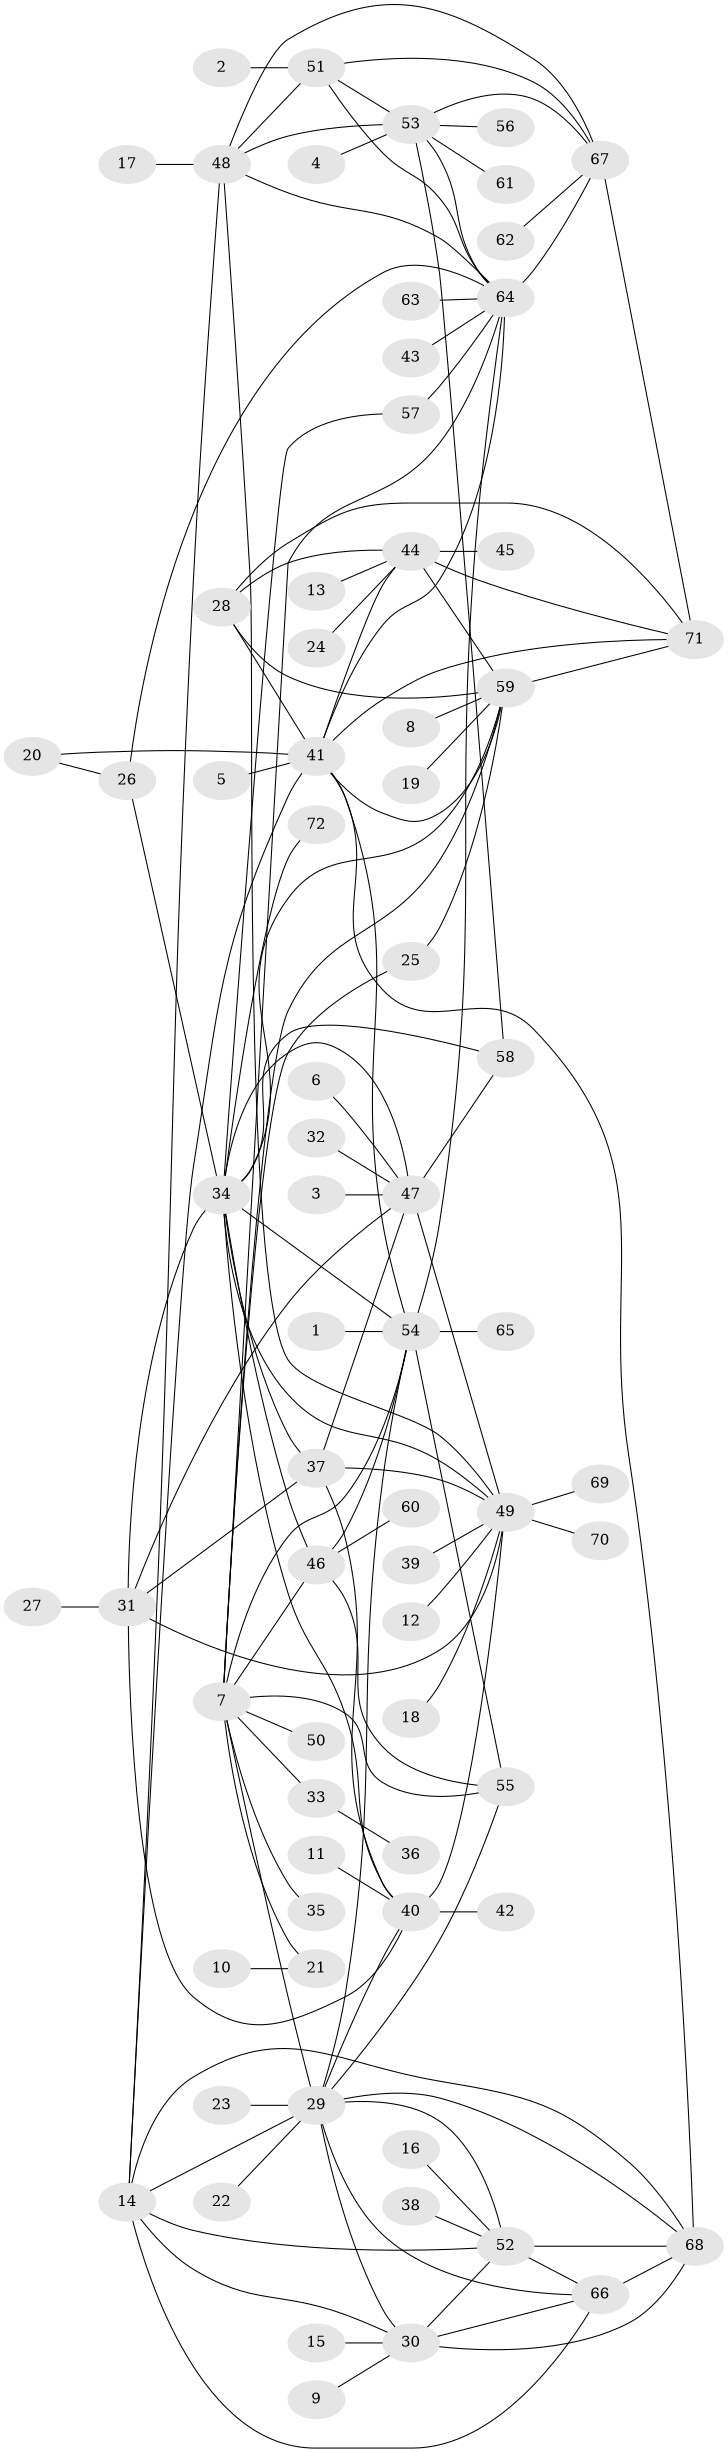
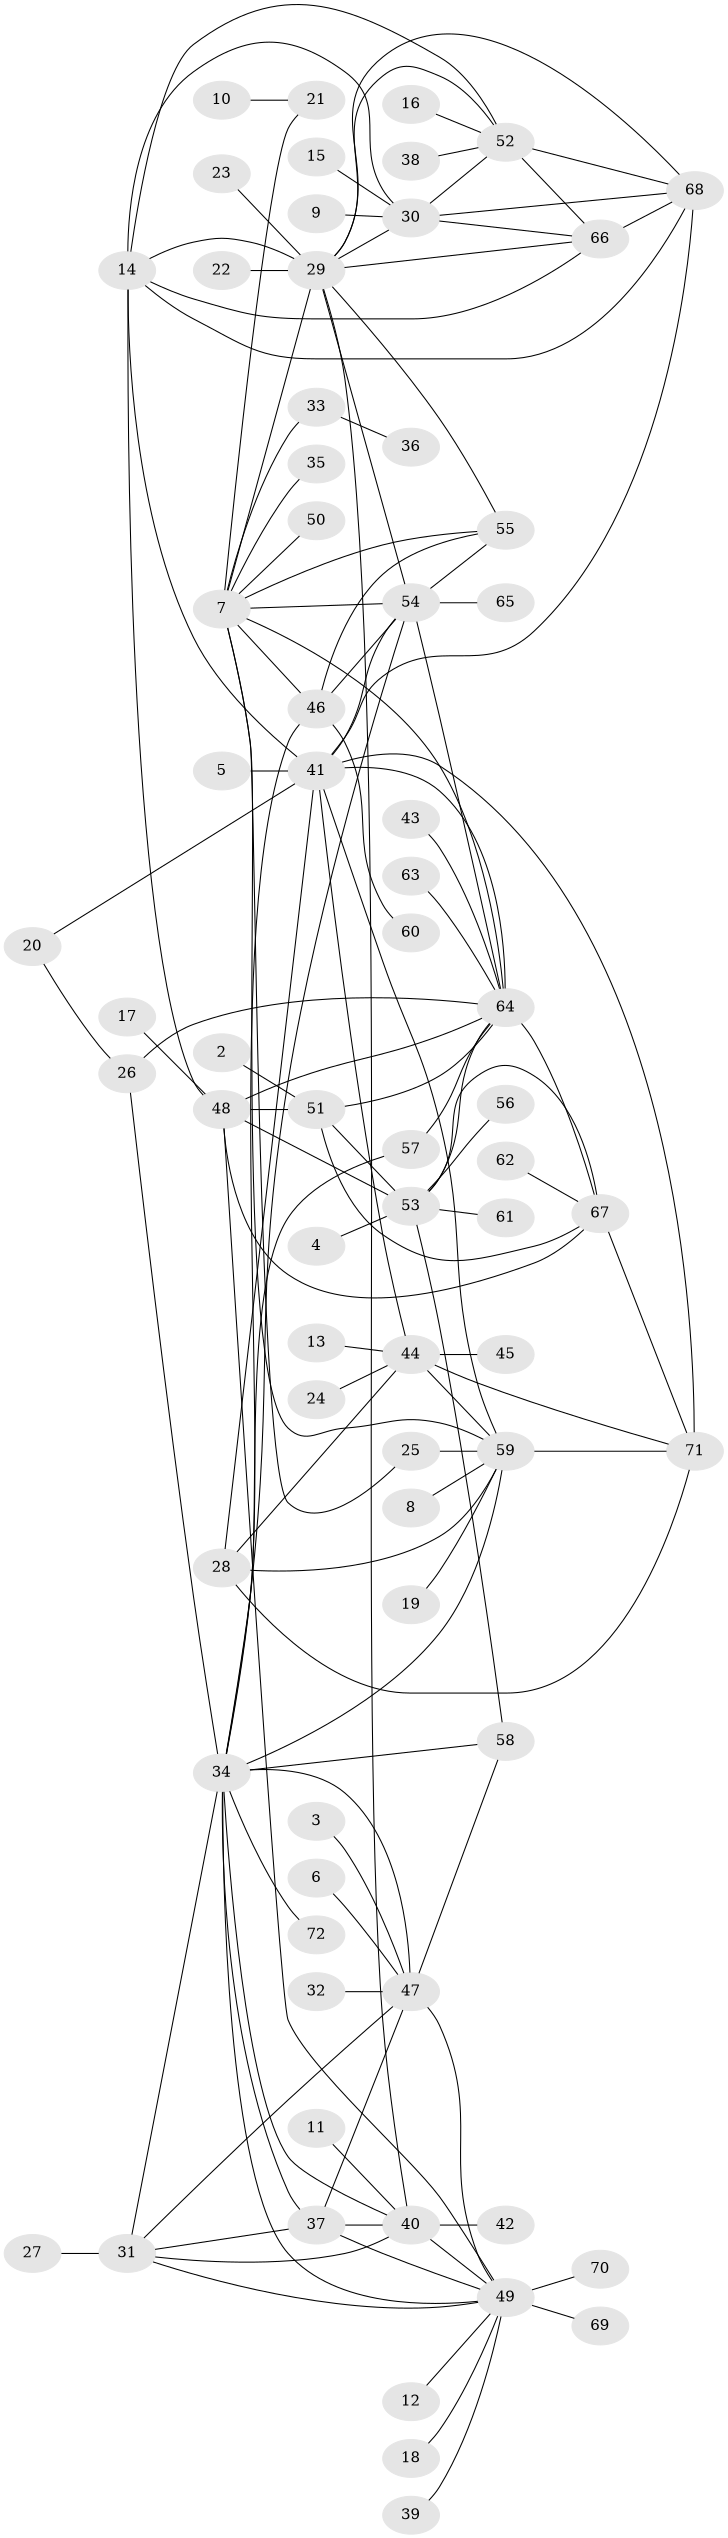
(316, 1331) -> none
